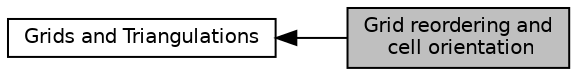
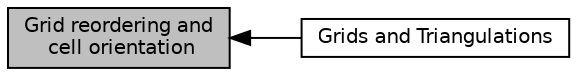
(322, 38) -> (276, 38)
